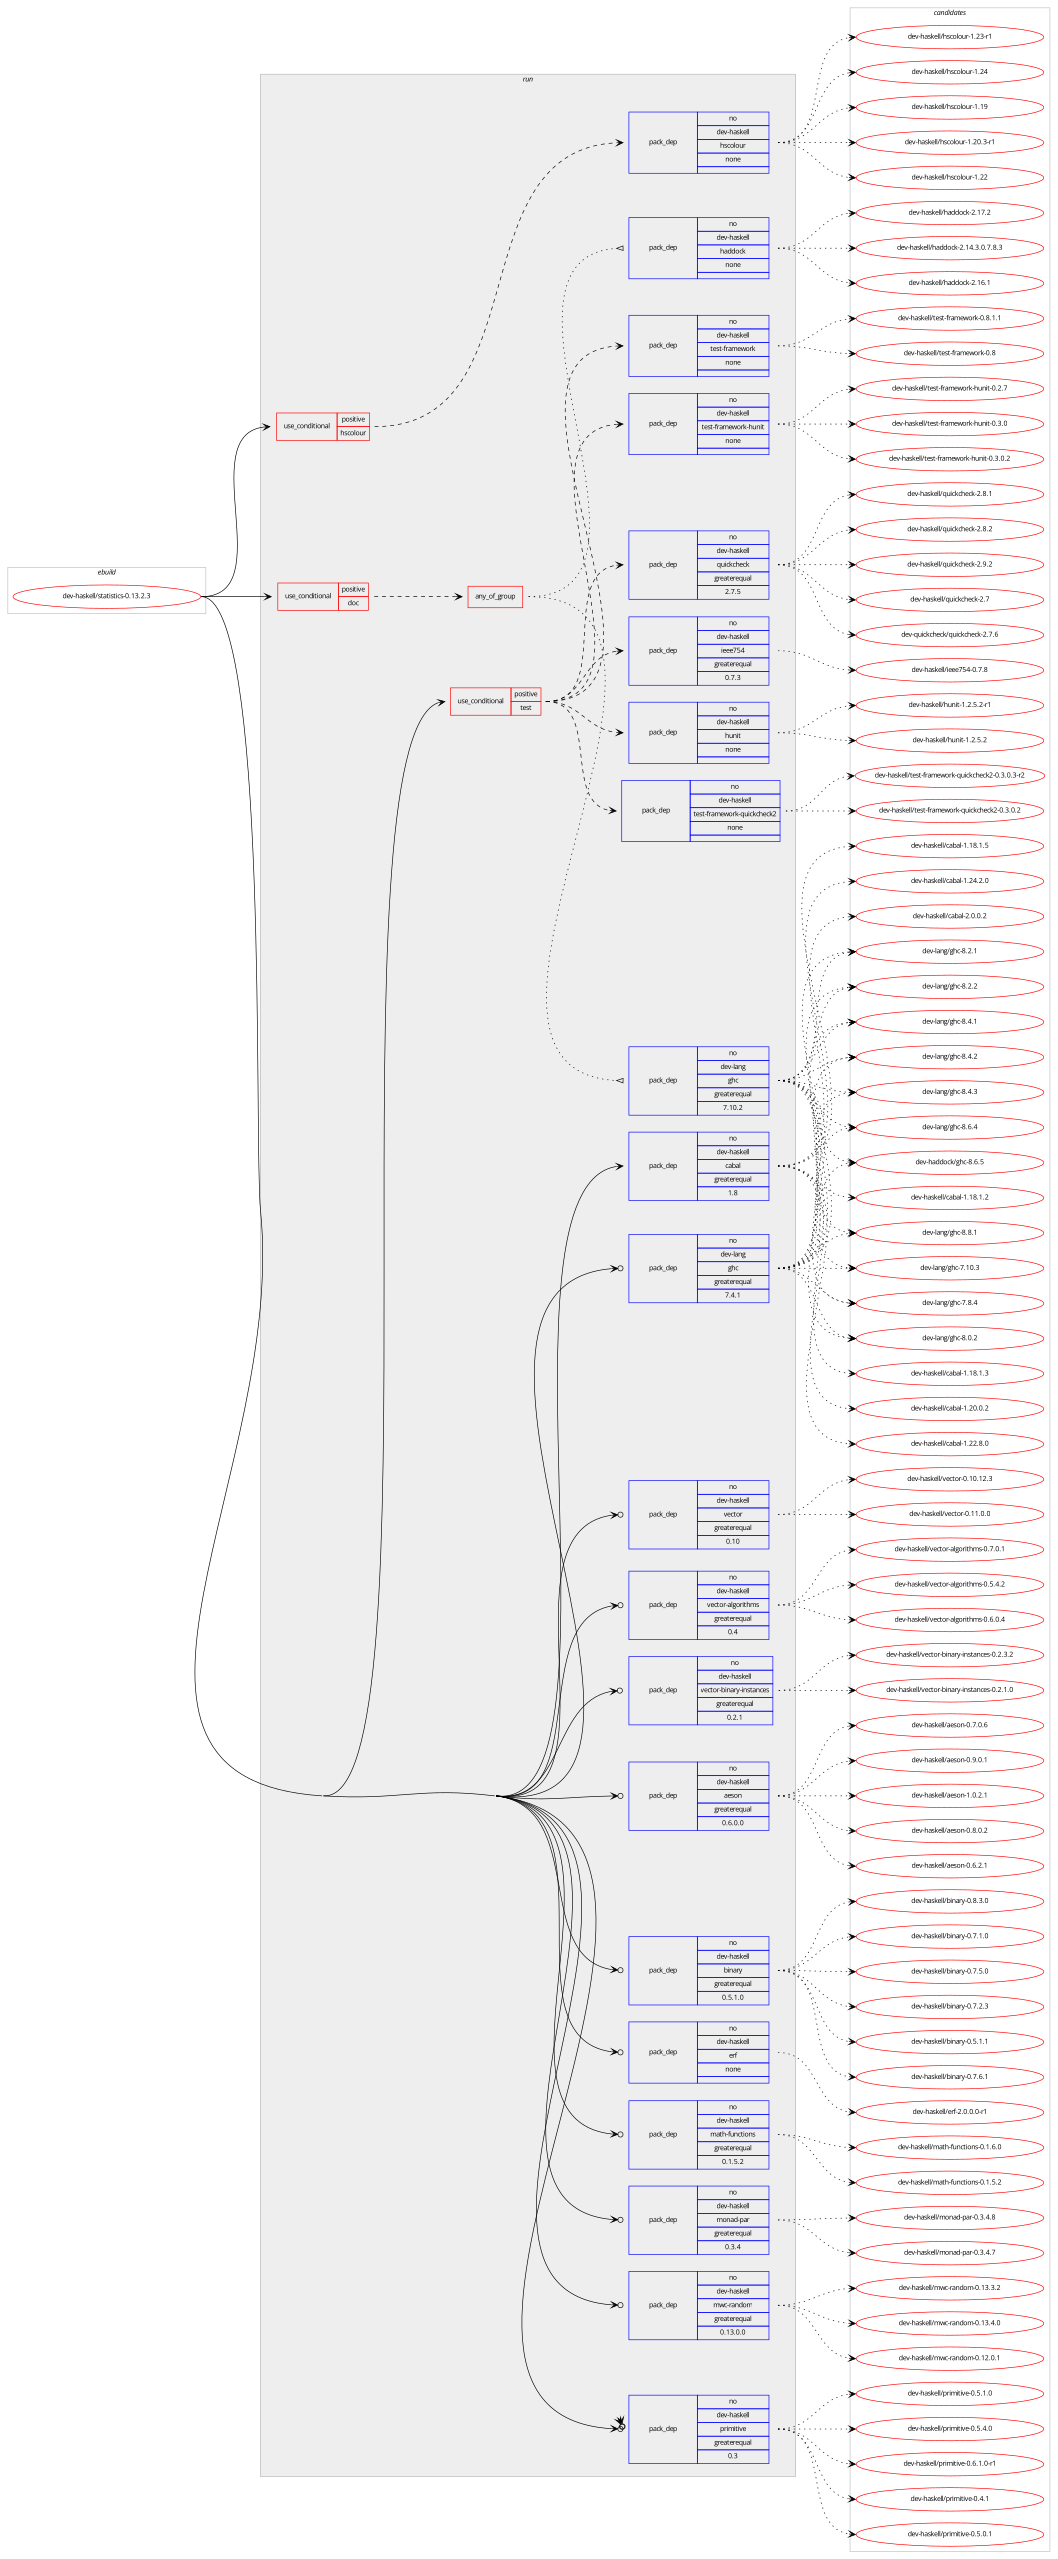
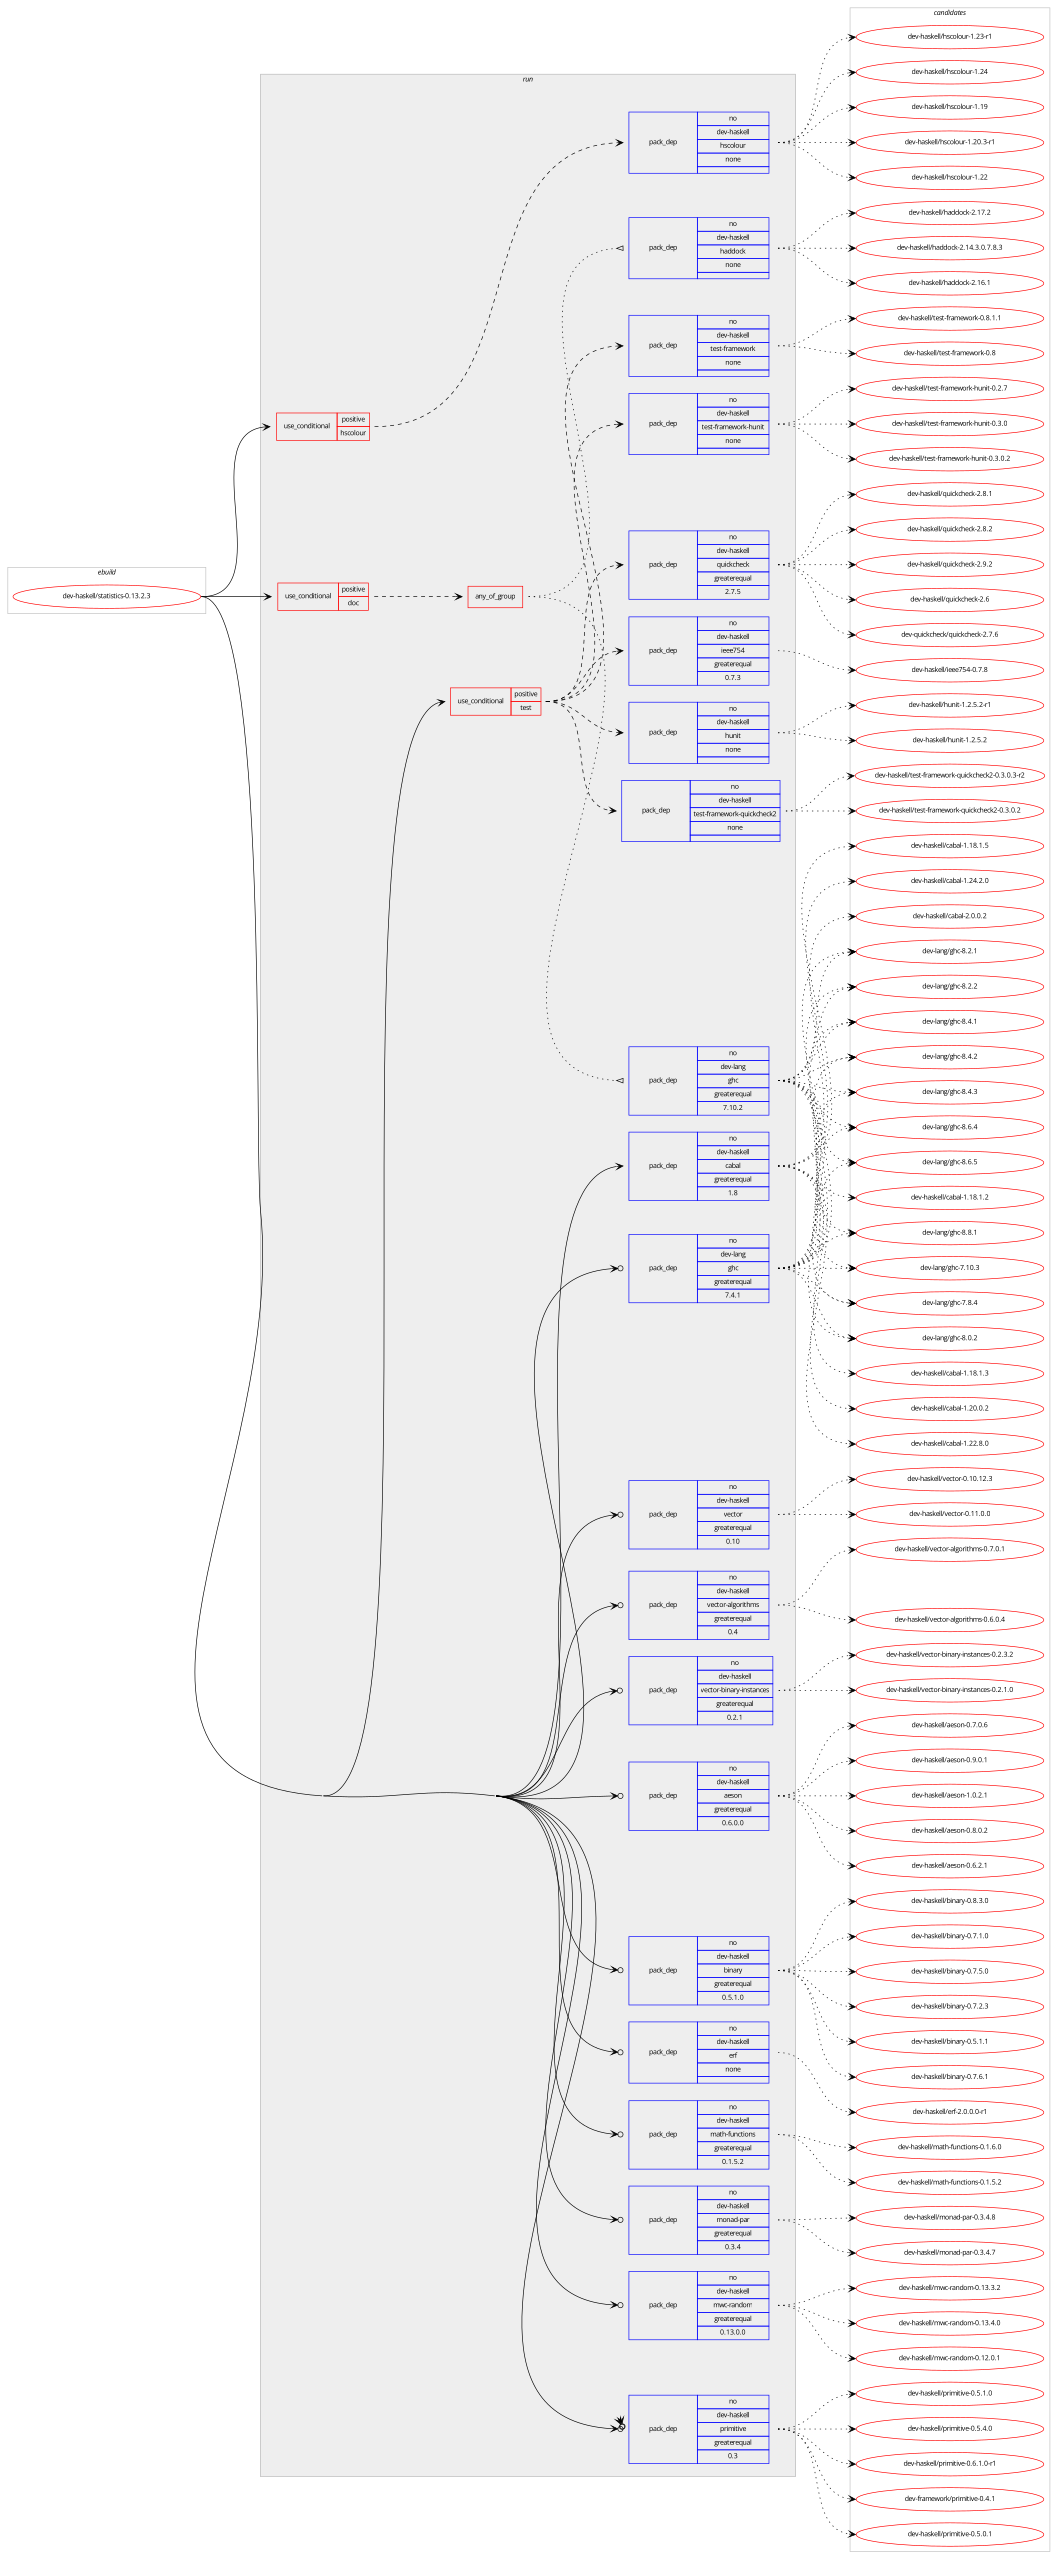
(950, 600) -> (950, 600)
(950, 1163) -> (950, 1163)
(950, 1585) -> none
(950, 2499) -> (950, 2499)
